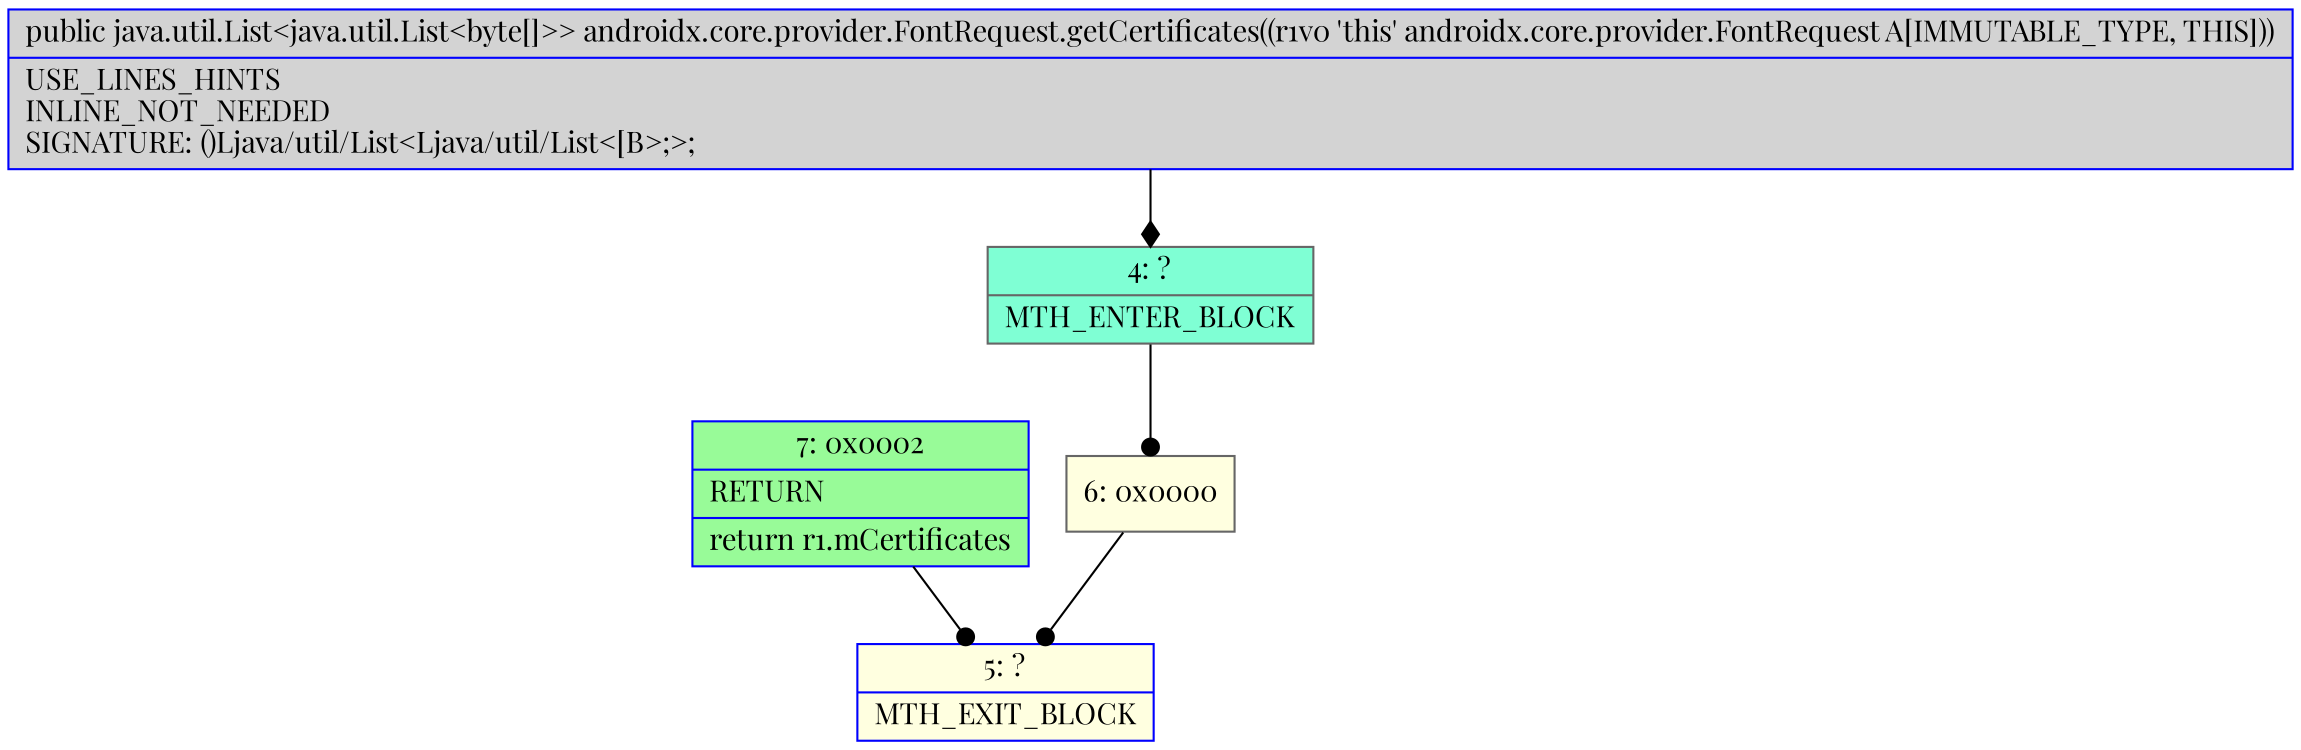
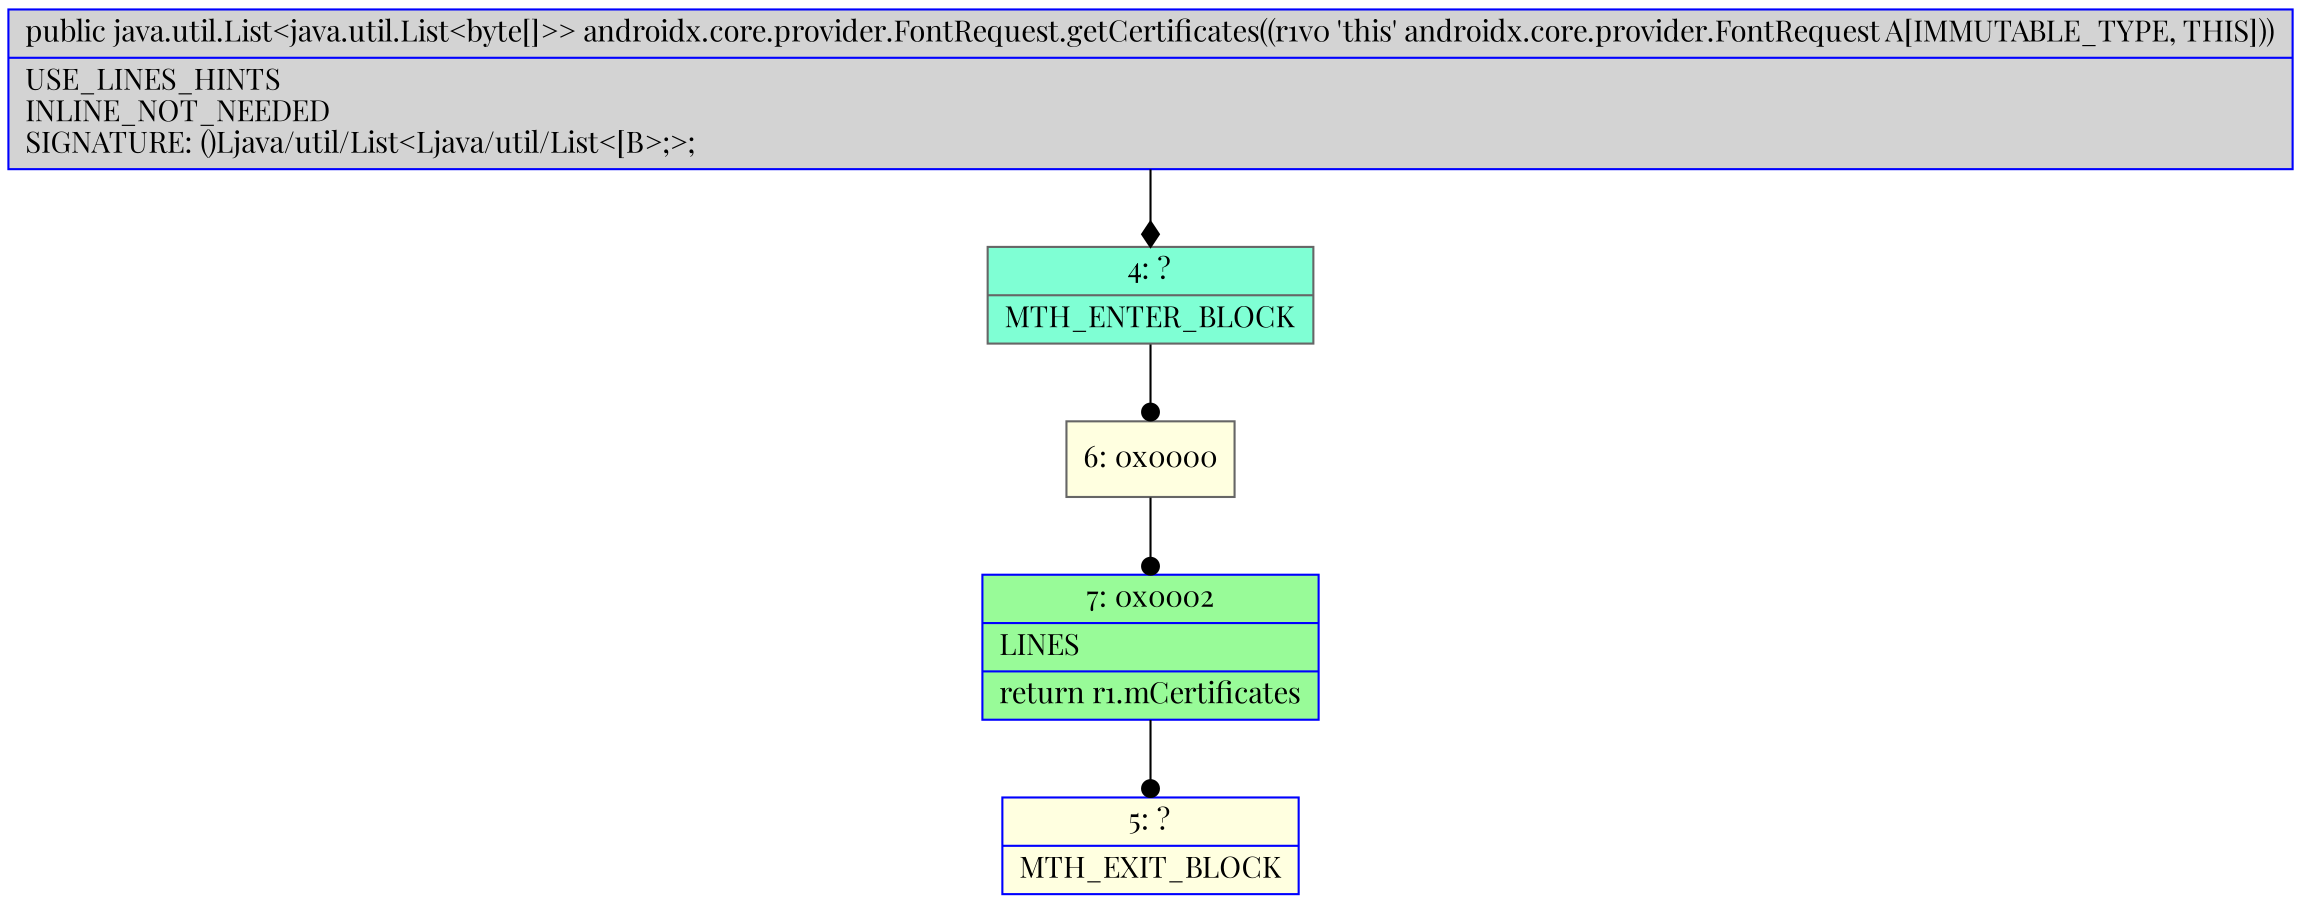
(767, 493) -> (1040, 646)
(1087, 581) -> (1151, 528)
